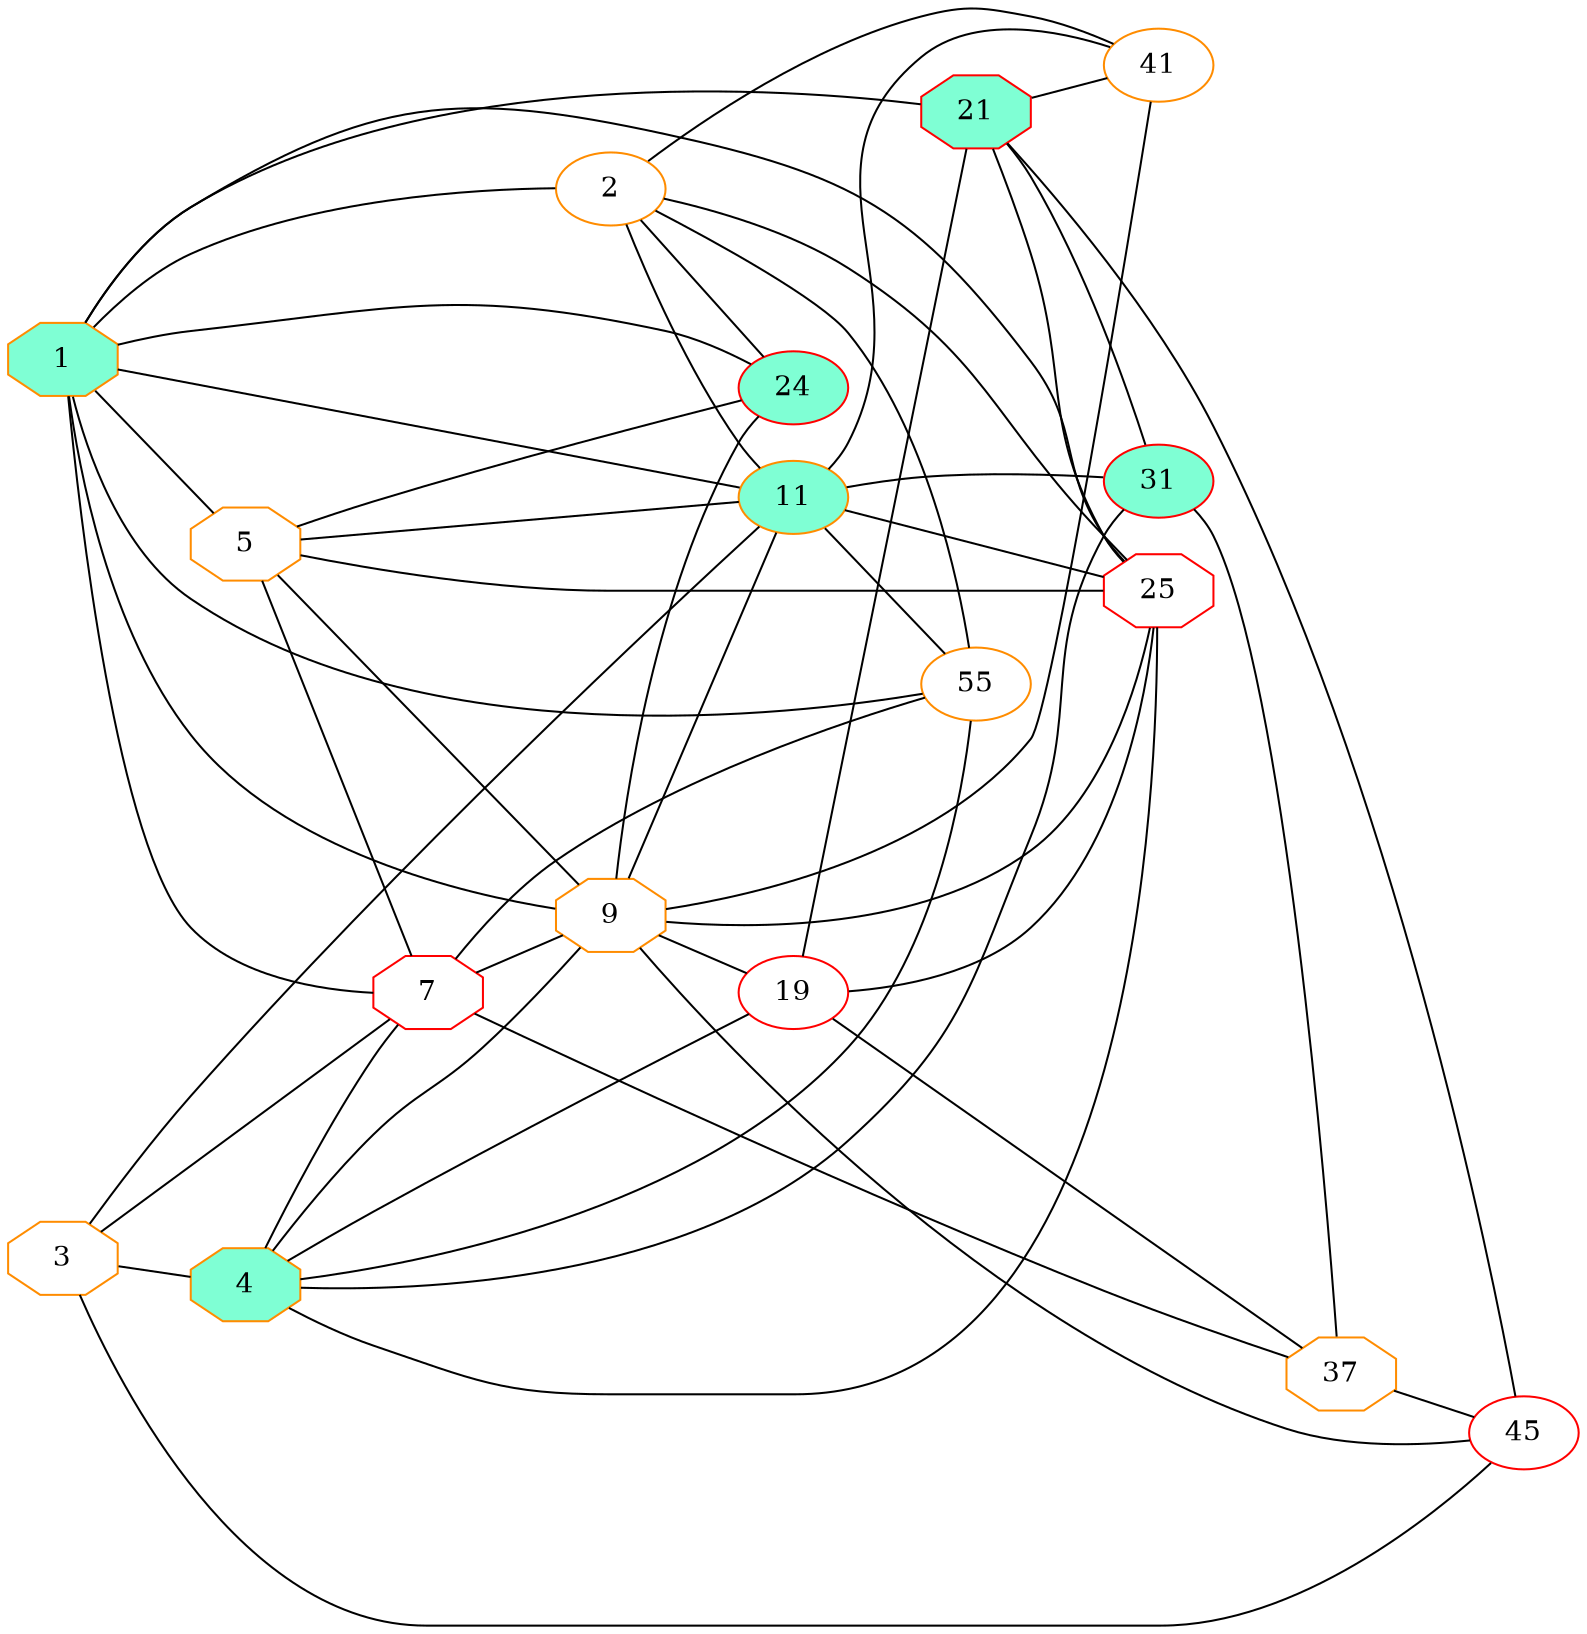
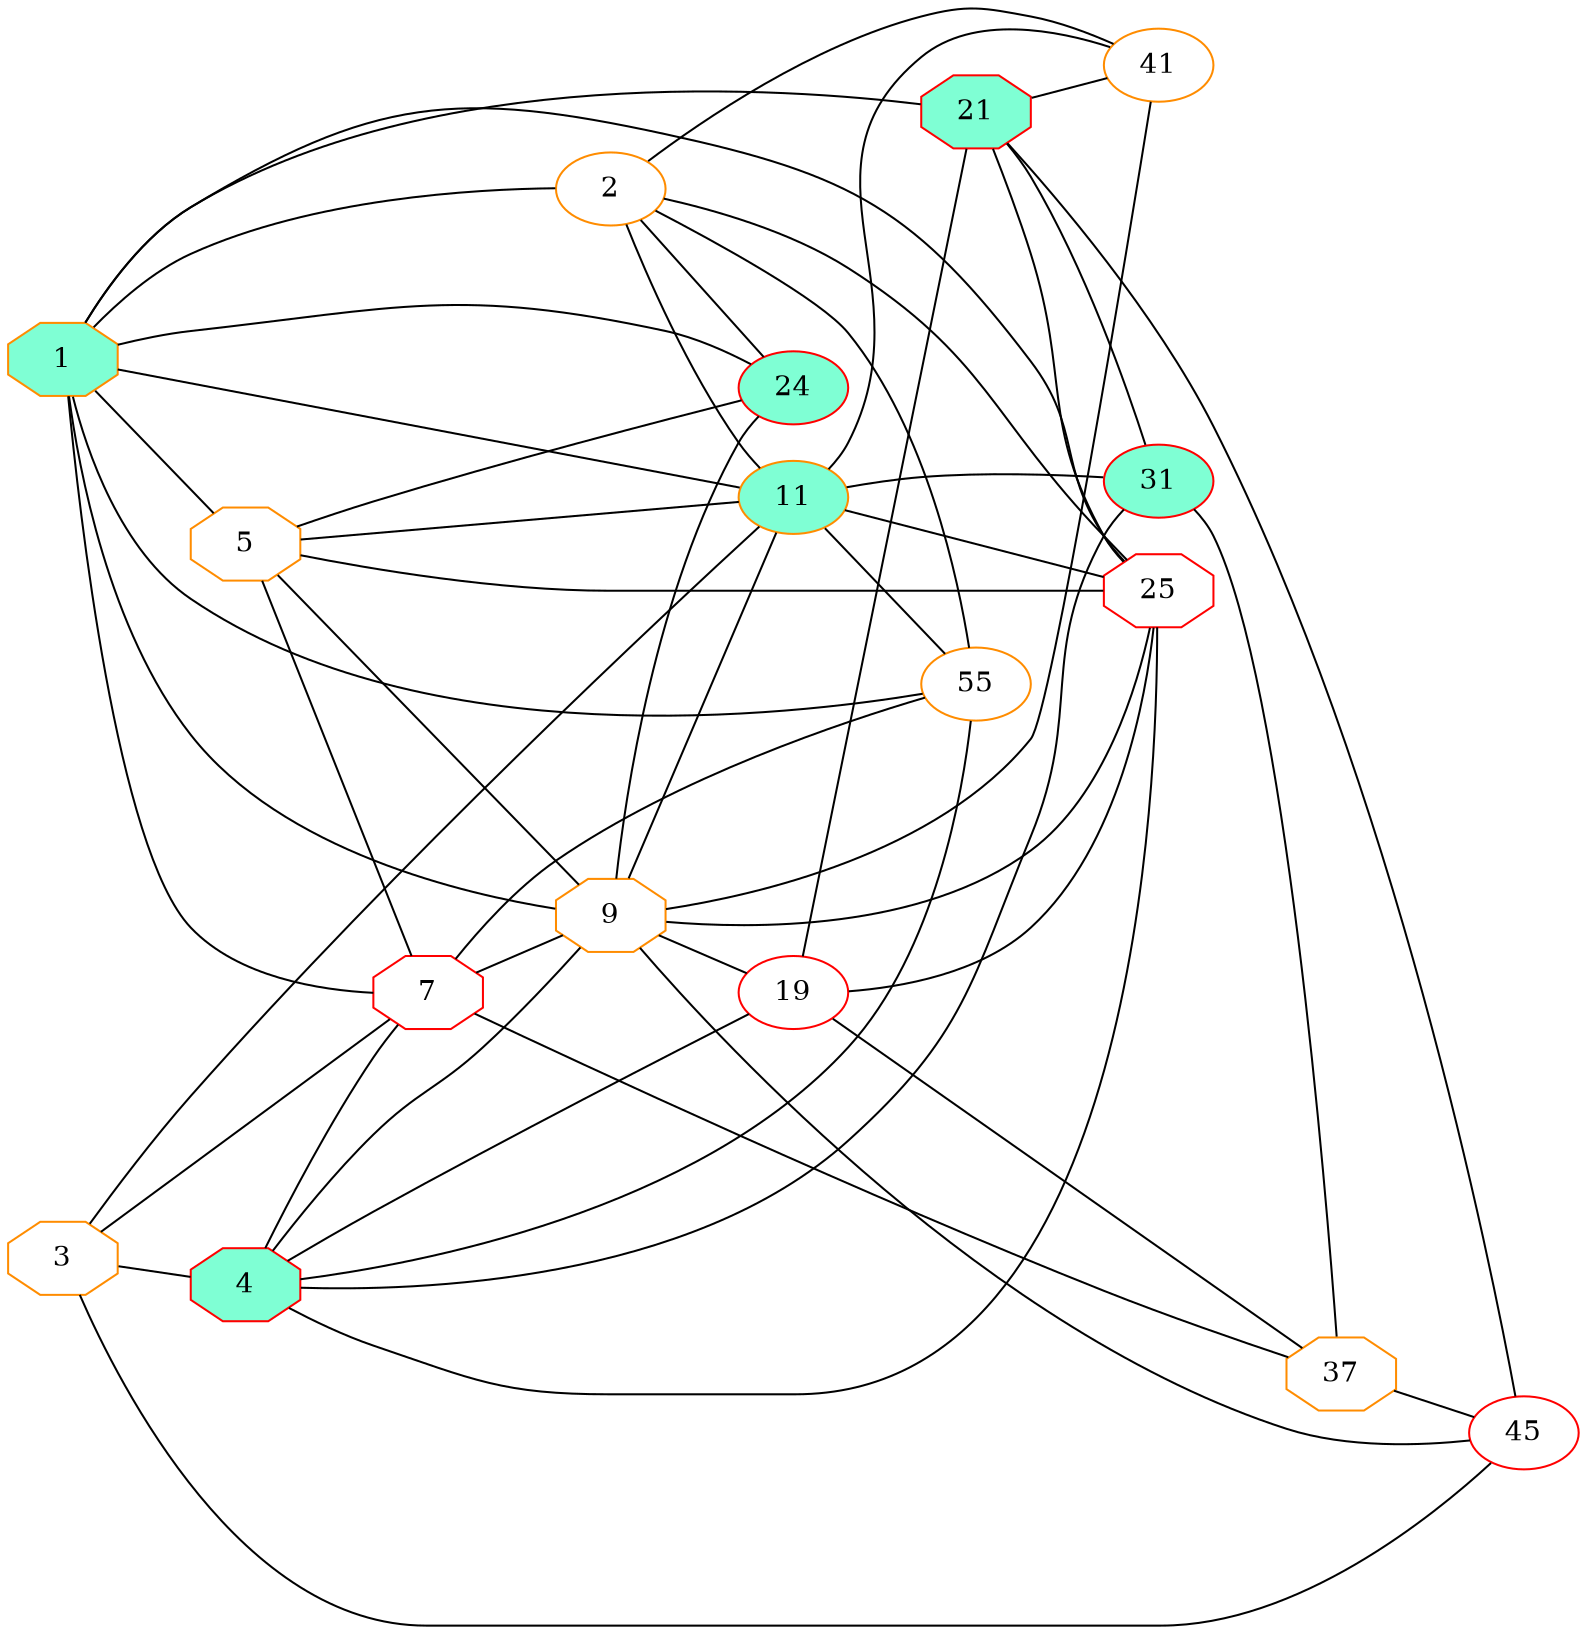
(246, 1285) -> (246, 1285)
